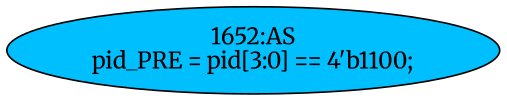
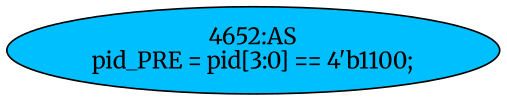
(253, 50) -> (253, 50)
